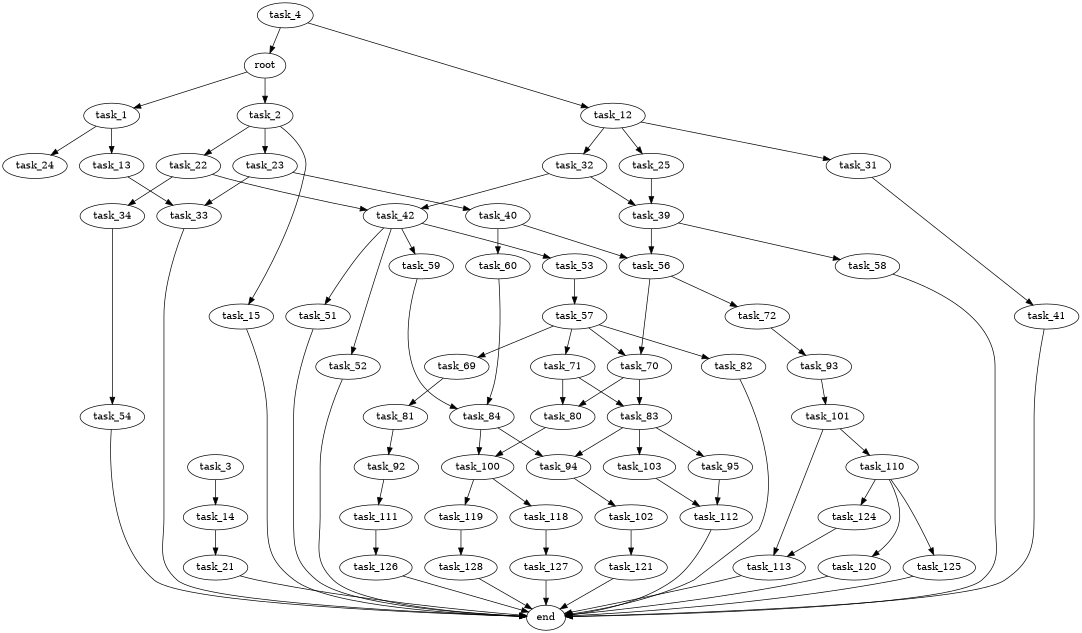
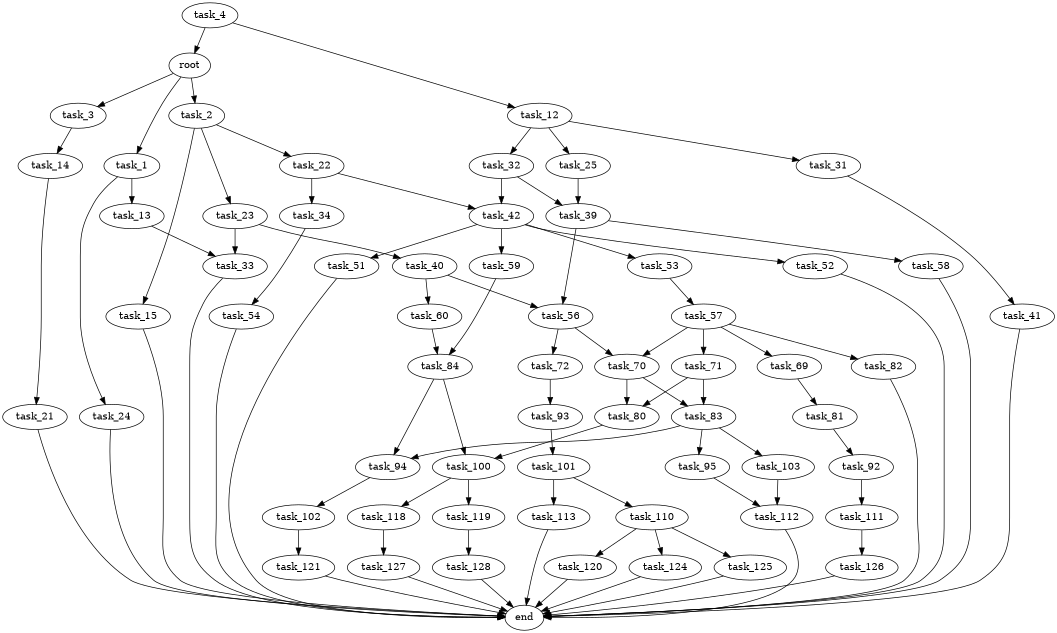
none -> (139, 89)
(815, 541) -> (594, 593)
none -> (157, 582)
